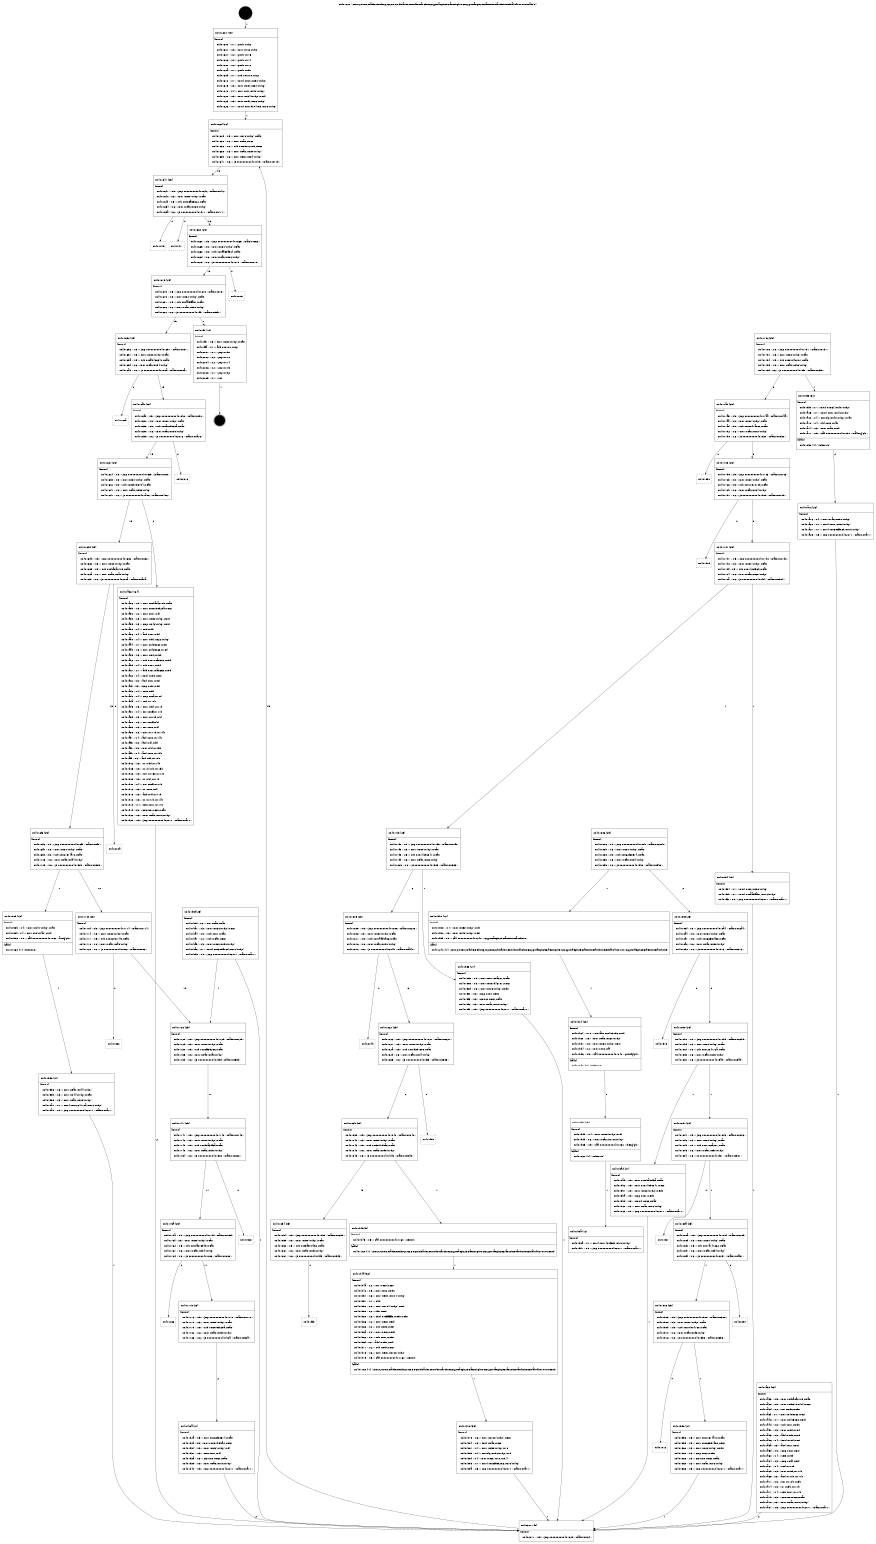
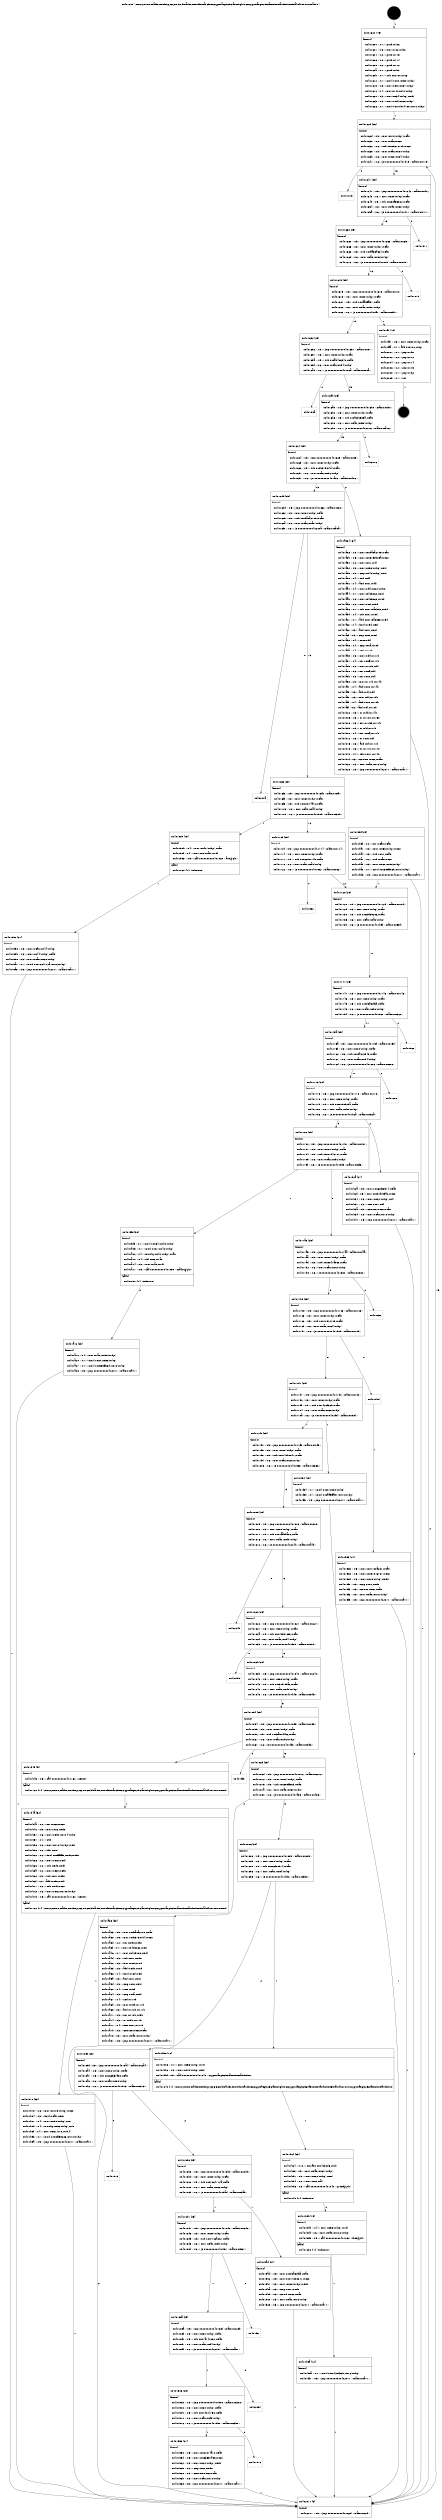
(166, 228) -> (354, 177)
(423, 932) -> (373, 1478)
none -> (337, 1123)
(418, 1191) -> (209, 1752)
none -> (287, 1779)
none -> (334, 2439)
